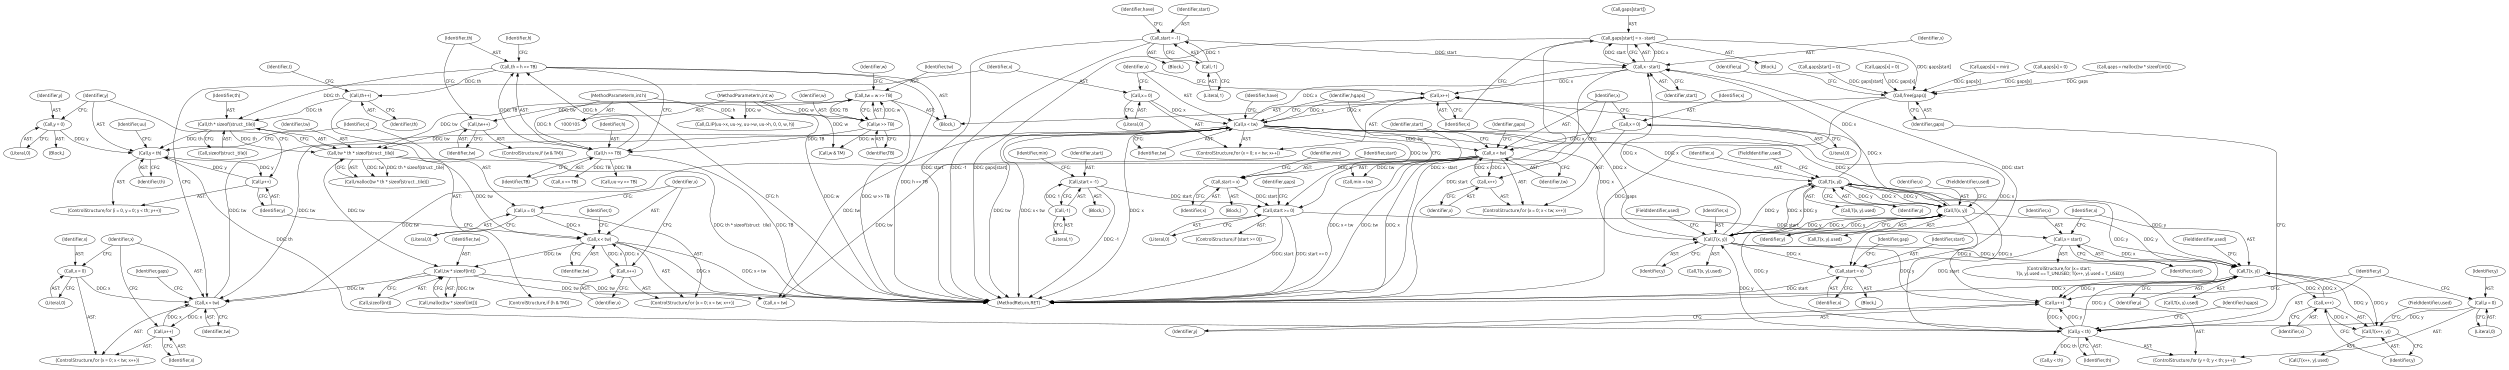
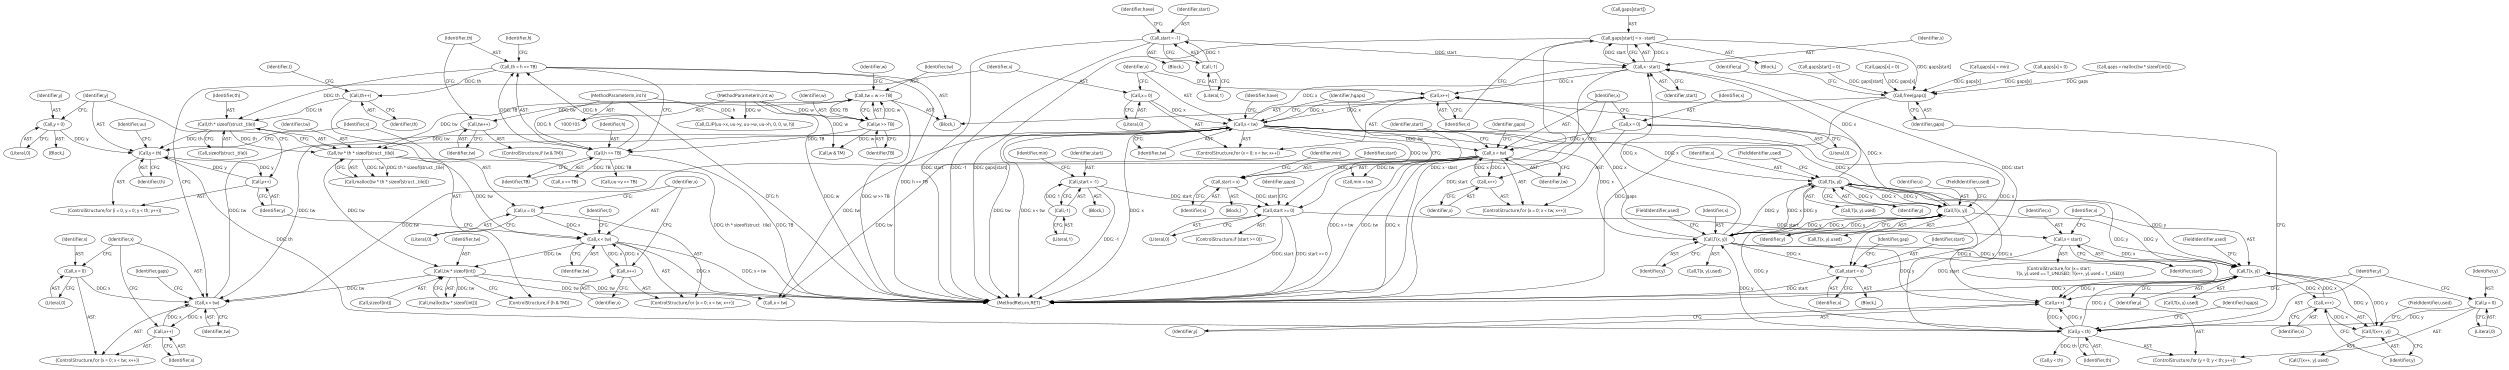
(393, 283) -> (485, 290)
